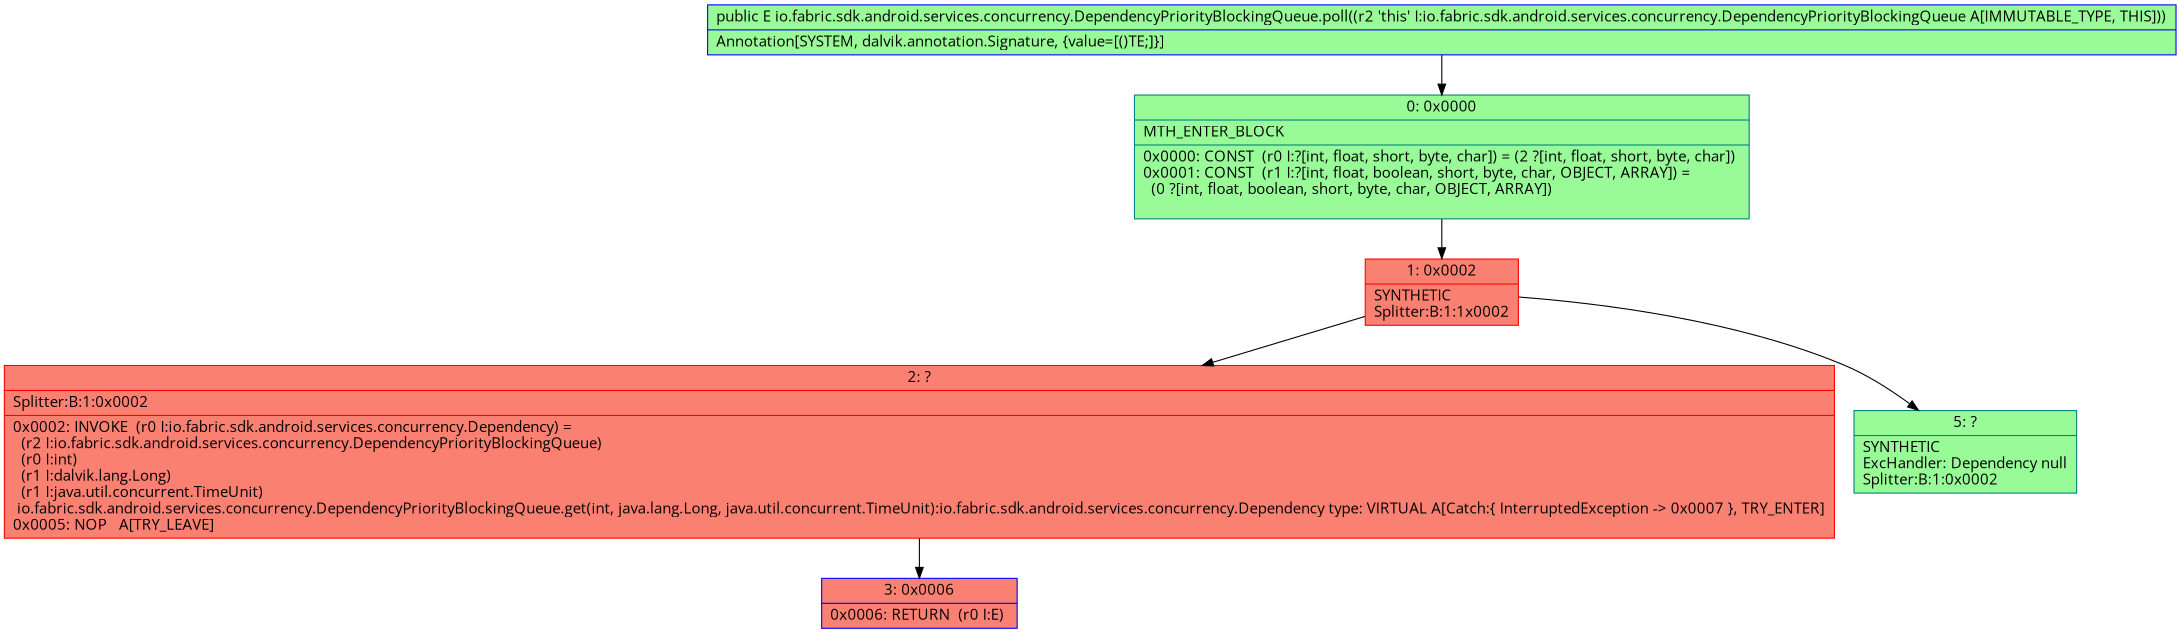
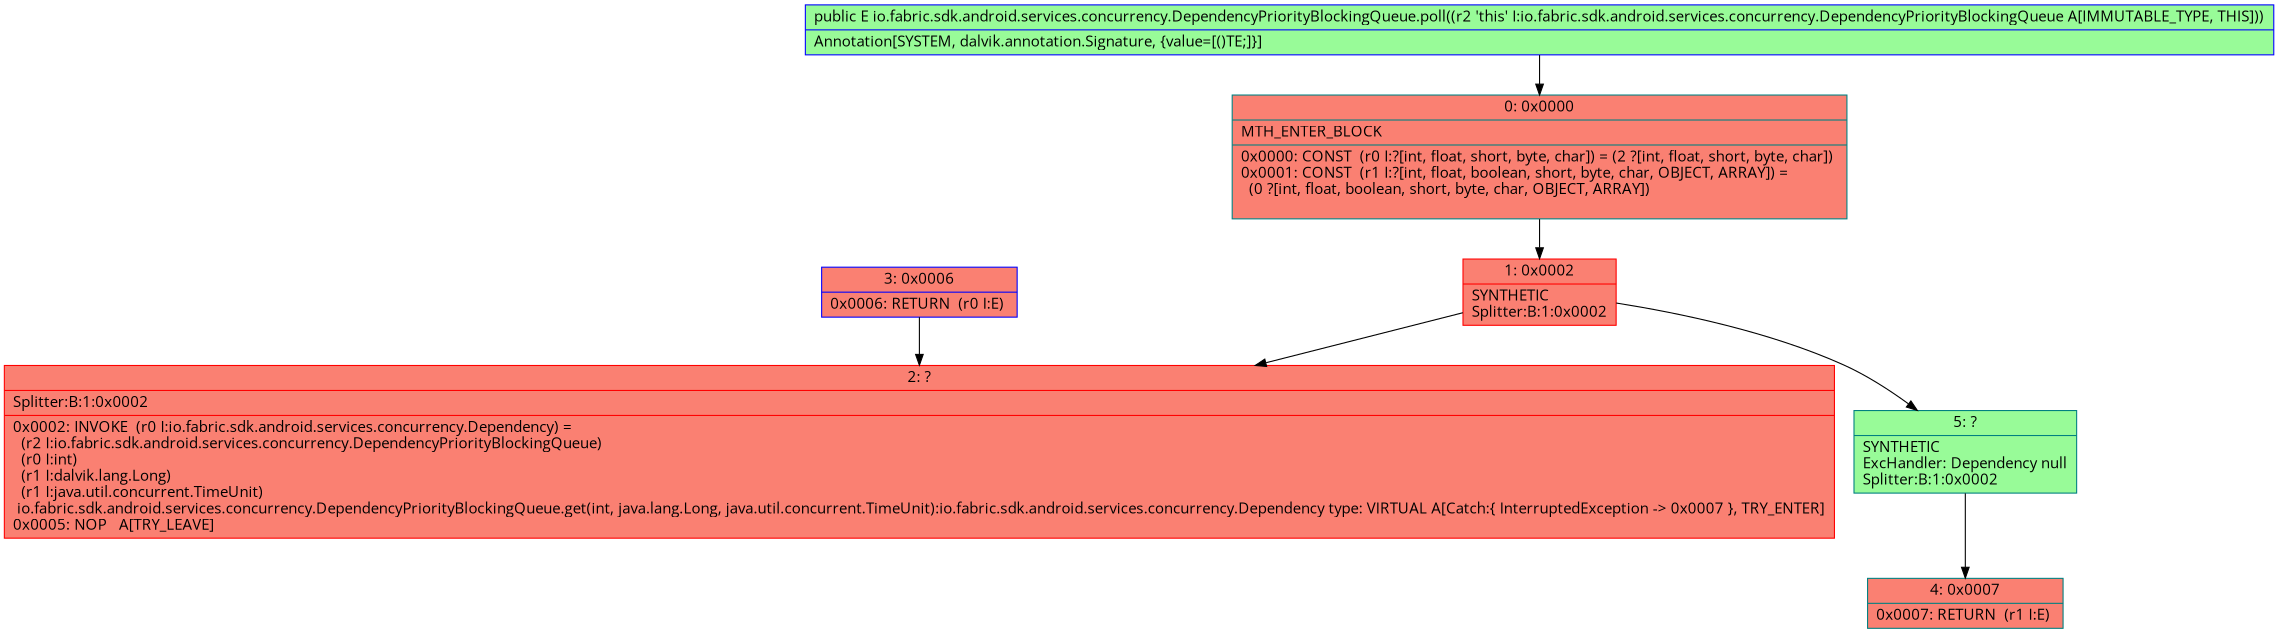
(1442, 157) -> (1540, 157)
(1442, 312) -> (1540, 312)
(919, 553) -> (919, 336)
none -> (1965, 603)
